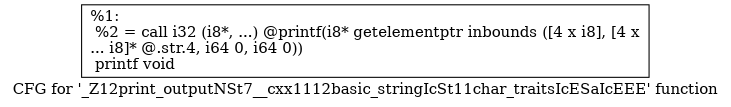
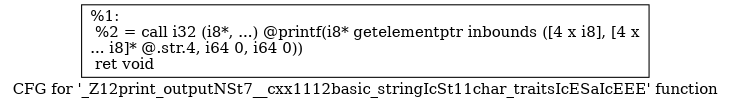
(133, 65) -> (123, 65)
